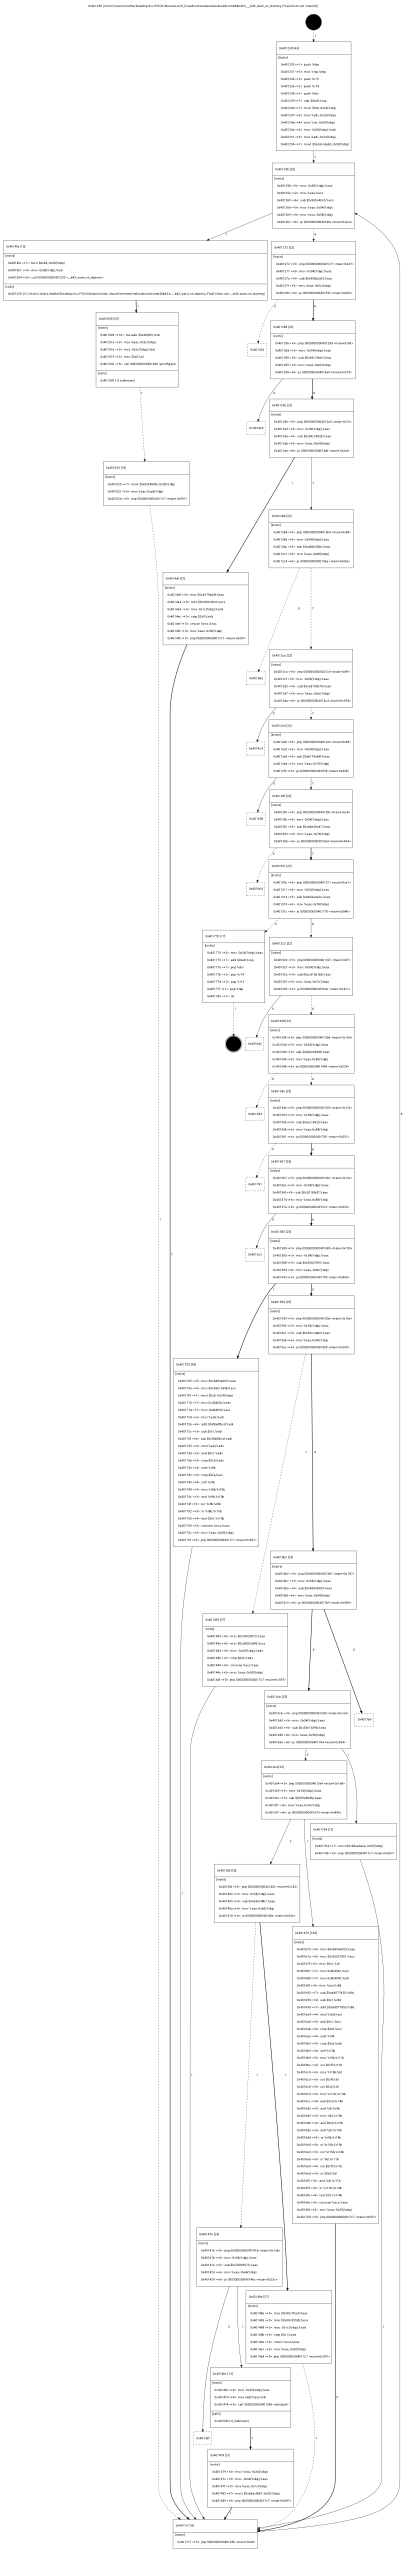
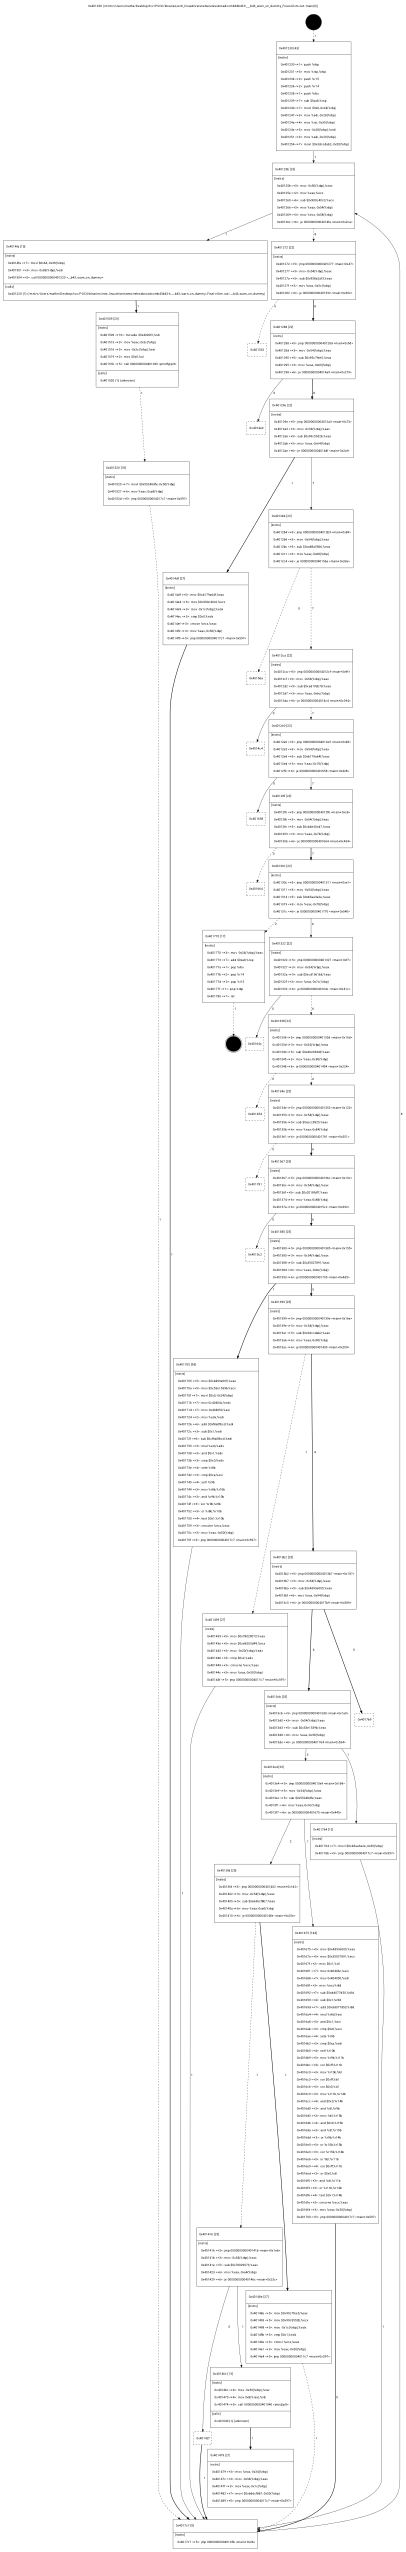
(229, 2512) -> (200, 2481)
